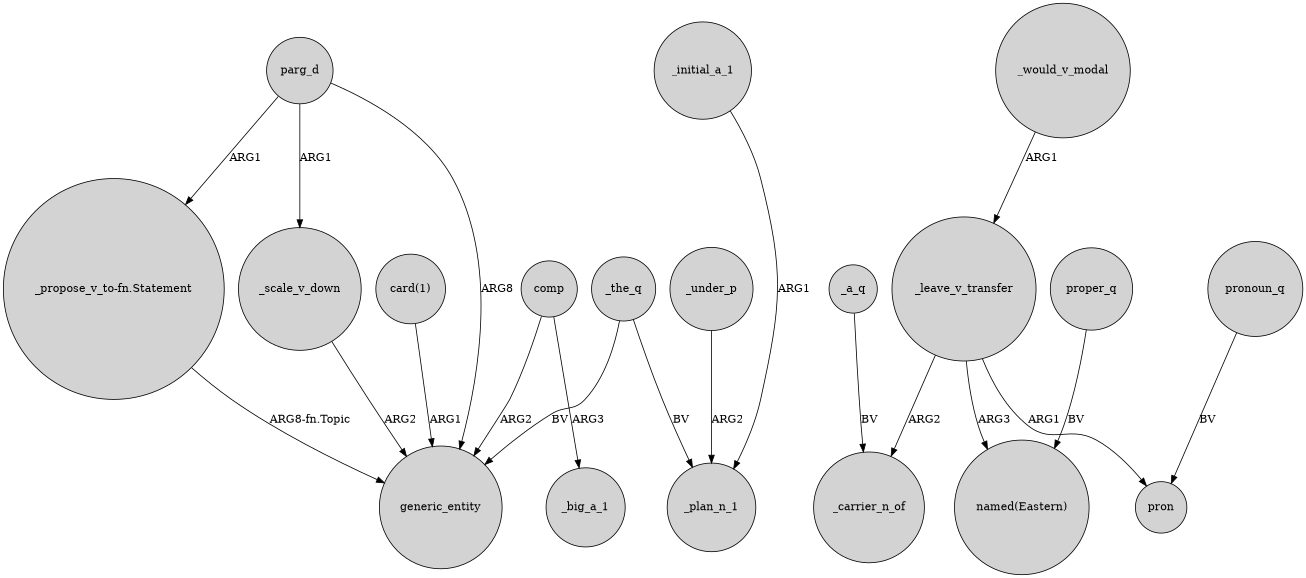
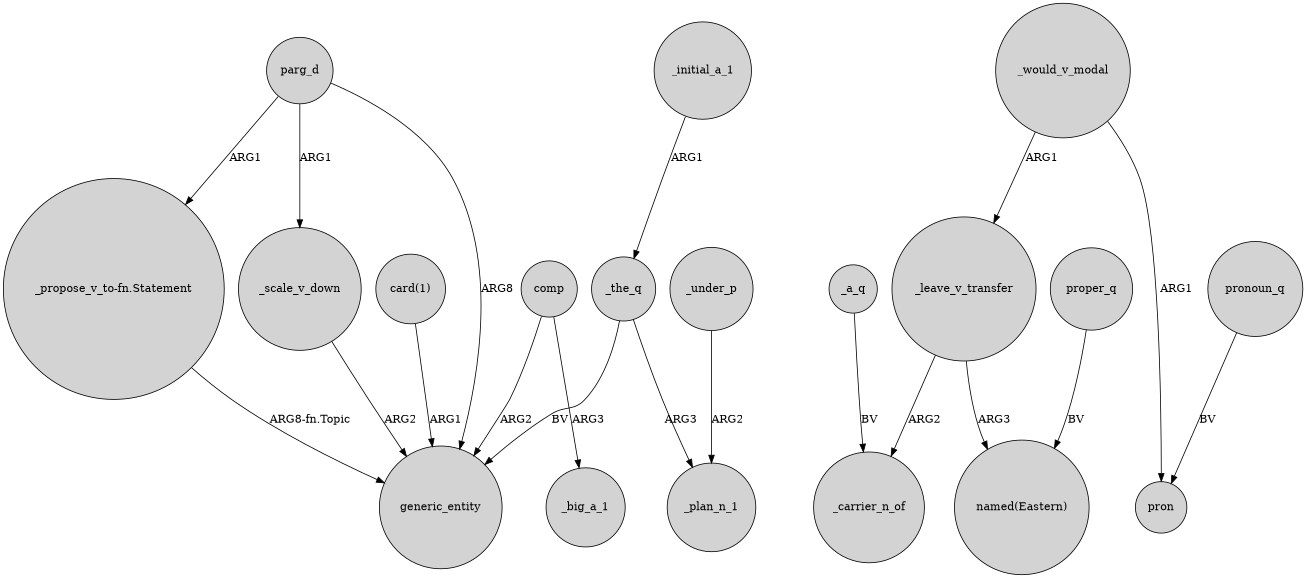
(777, 285) -> (661, 184)
(681, 420) -> (681, 420)
(1051, 435) -> (1156, 292)
